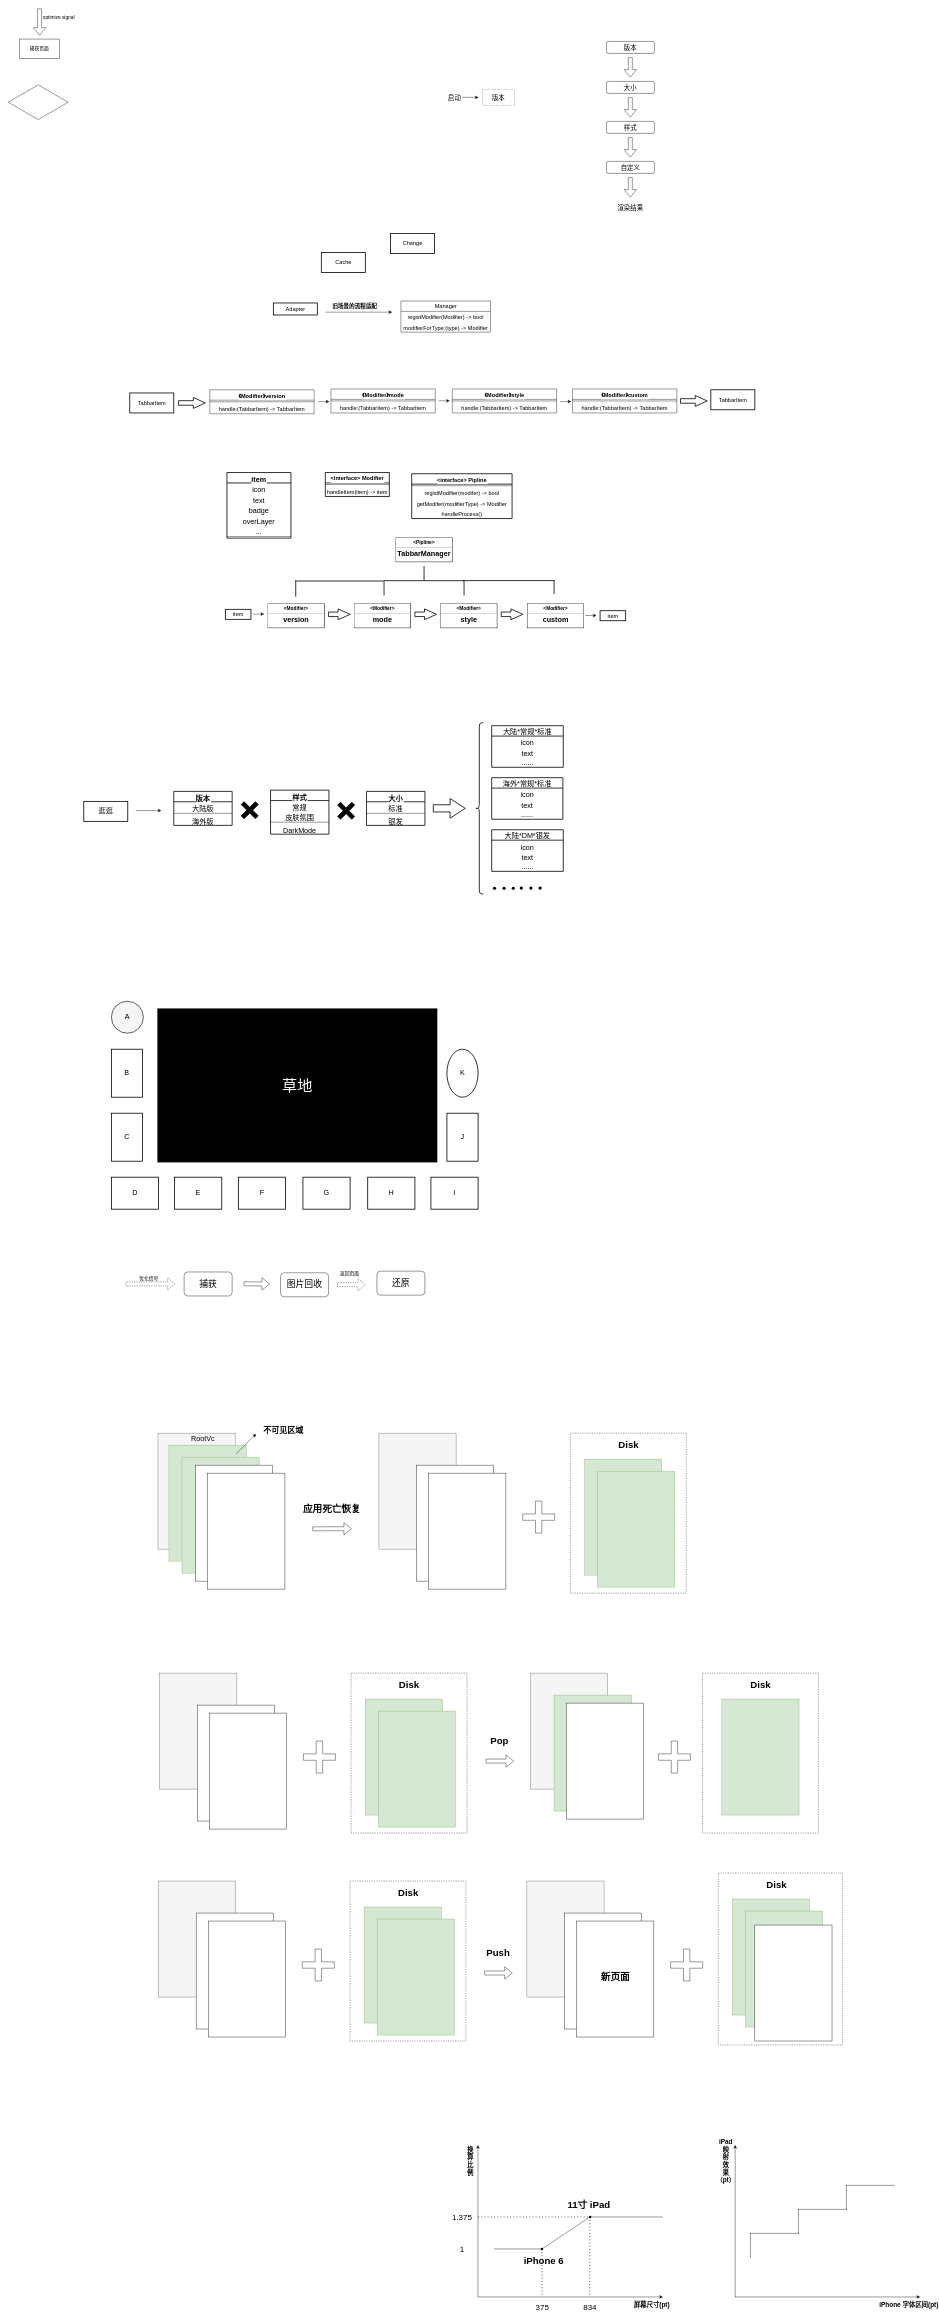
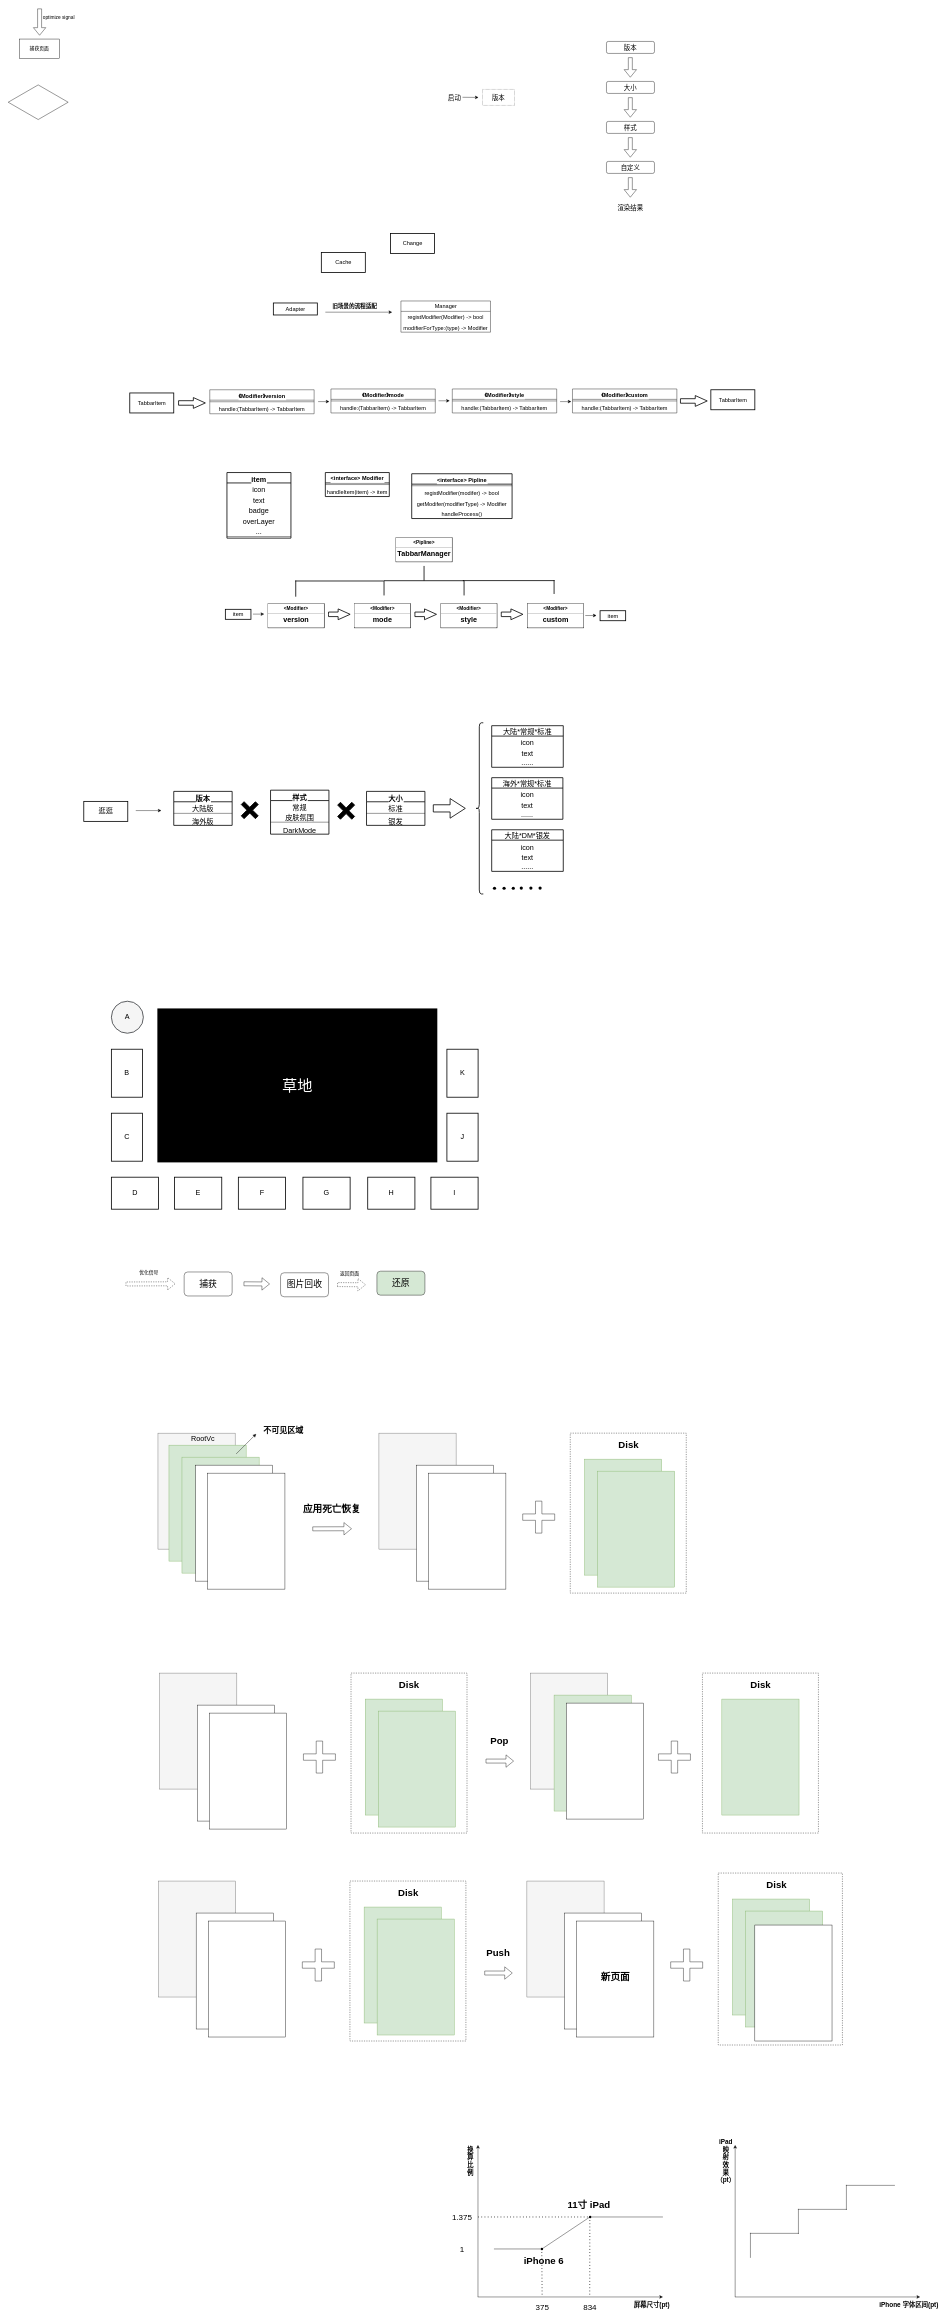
(463, 1073) -> (463, 1073)
(149, 1279) -> (149, 1273)
(401, 1283) -> (401, 1283)
